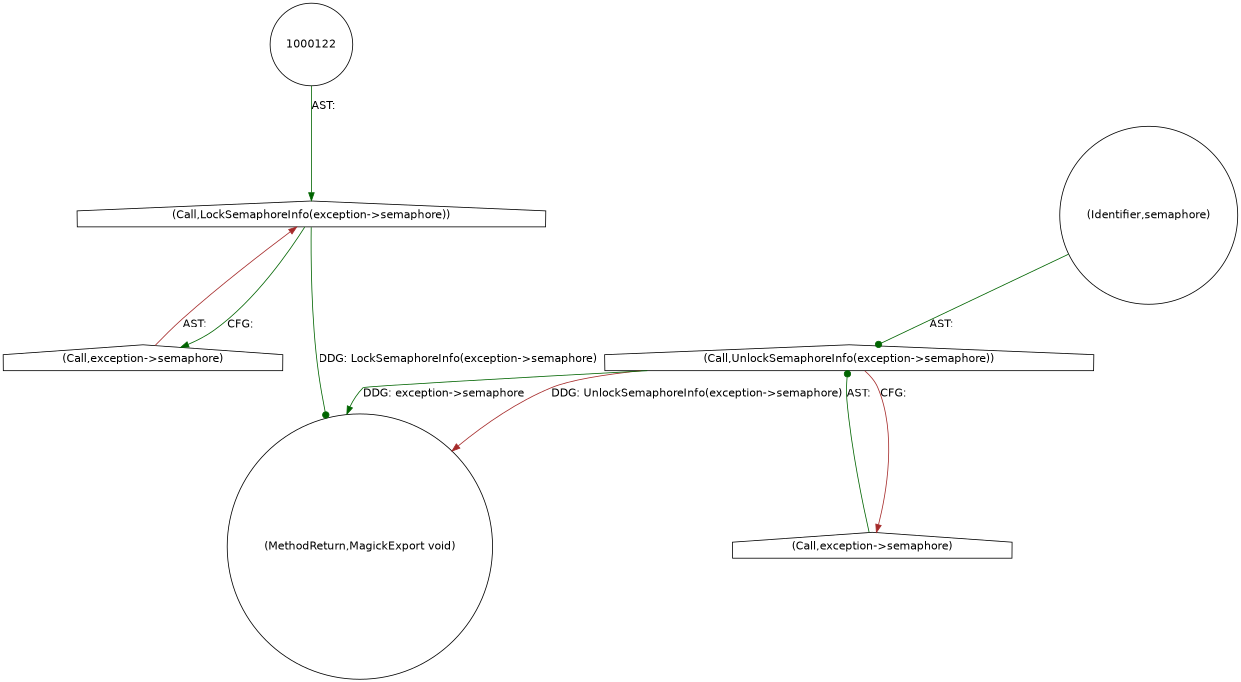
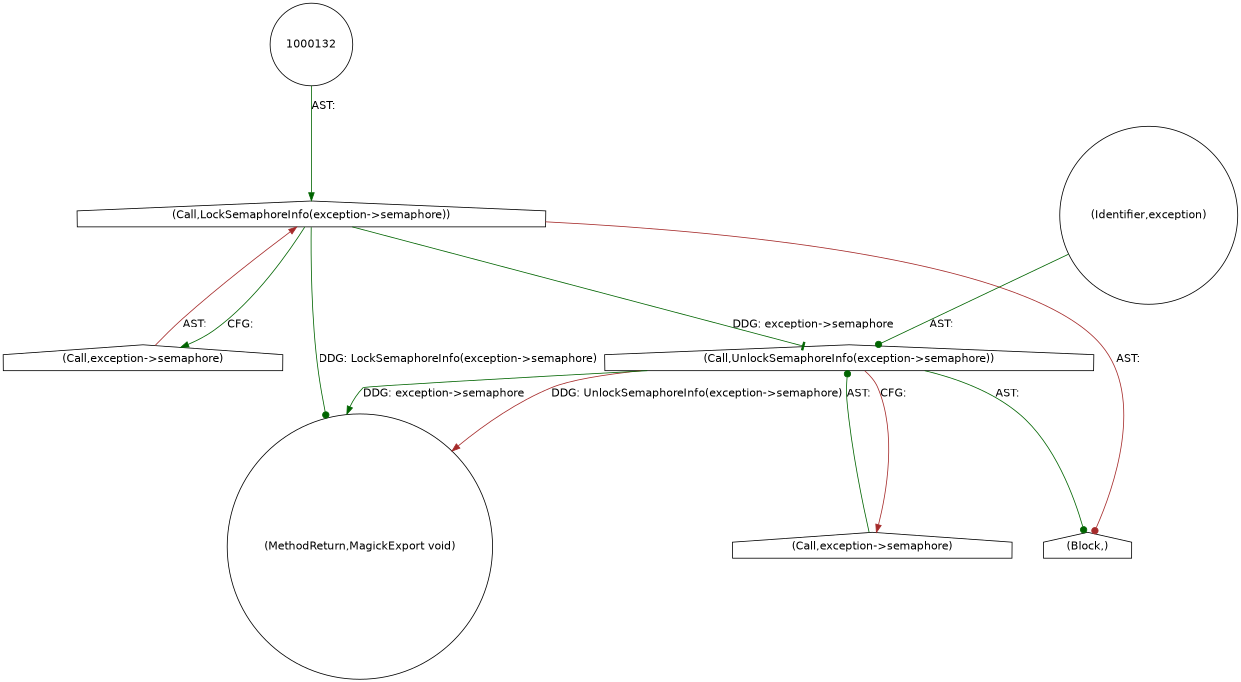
(311, 44) -> (311, 44)
(1149, 215) -> (1149, 215)
none -> (577, 286)
none -> (1088, 547)
